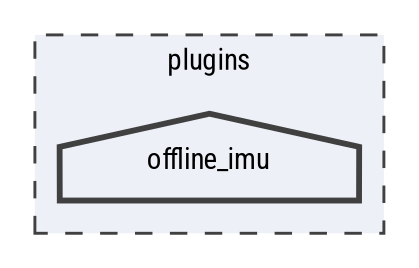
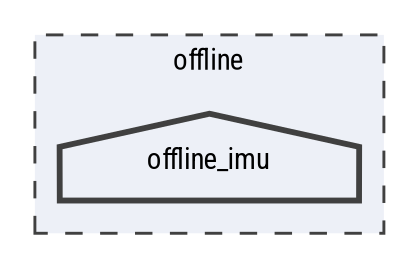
(209, 63) -> (209, 63)
